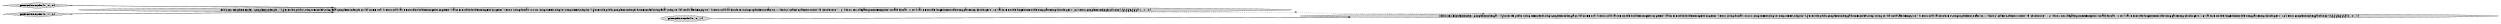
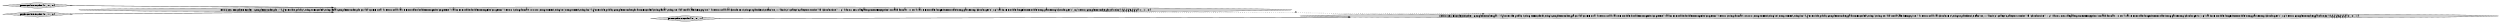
(685, 19) -> (685, 19)
